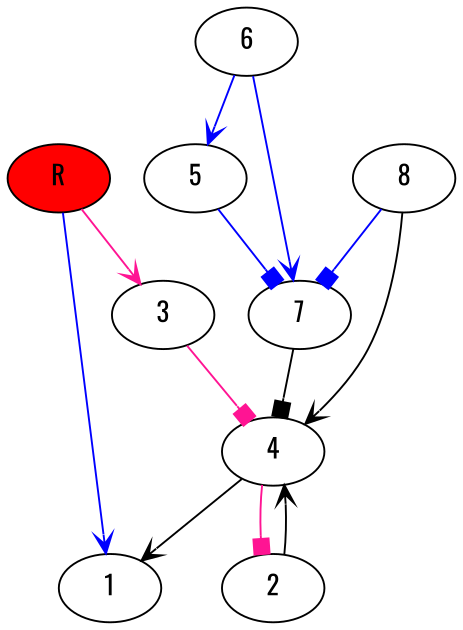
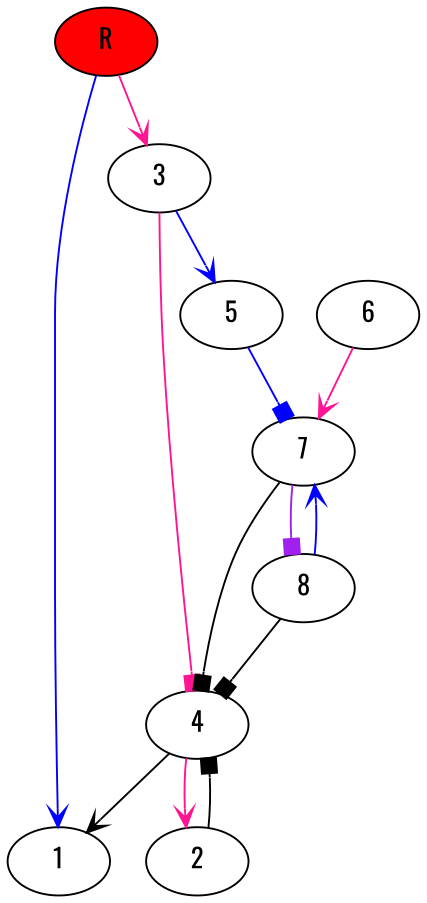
(225, 101) -> (191, 238)
(271, 169) -> (340, 374)
(358, 239) -> (316, 529)
(381, 320) -> (256, 649)
(261, 510) -> (185, 783)
none -> (291, 510)
(286, 529) -> (210, 802)
